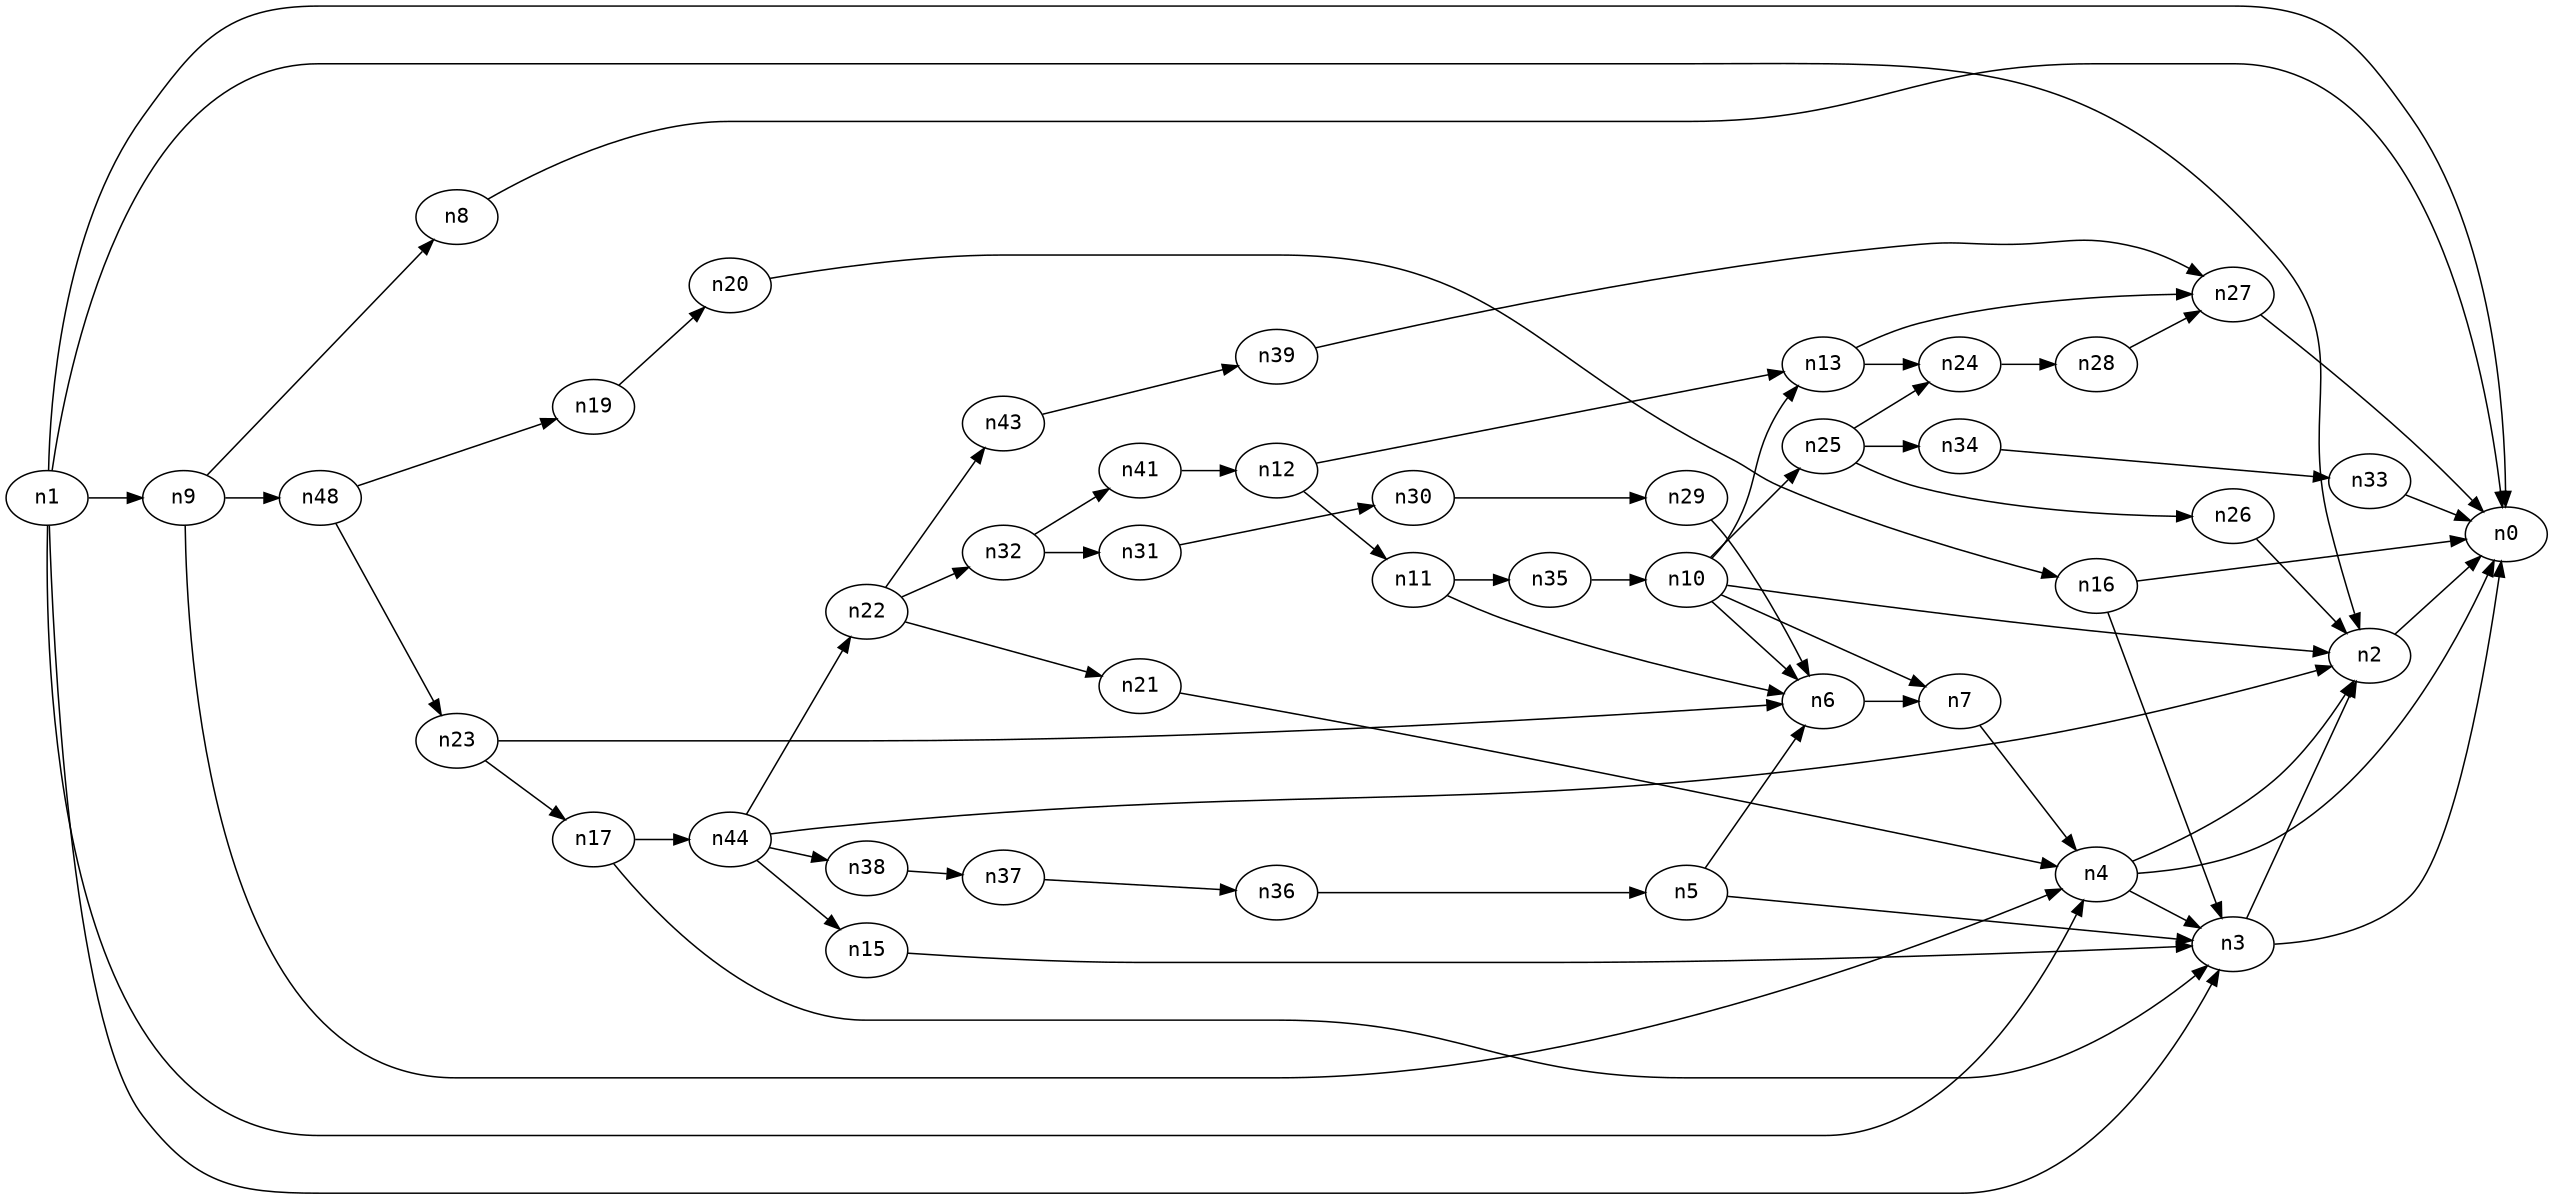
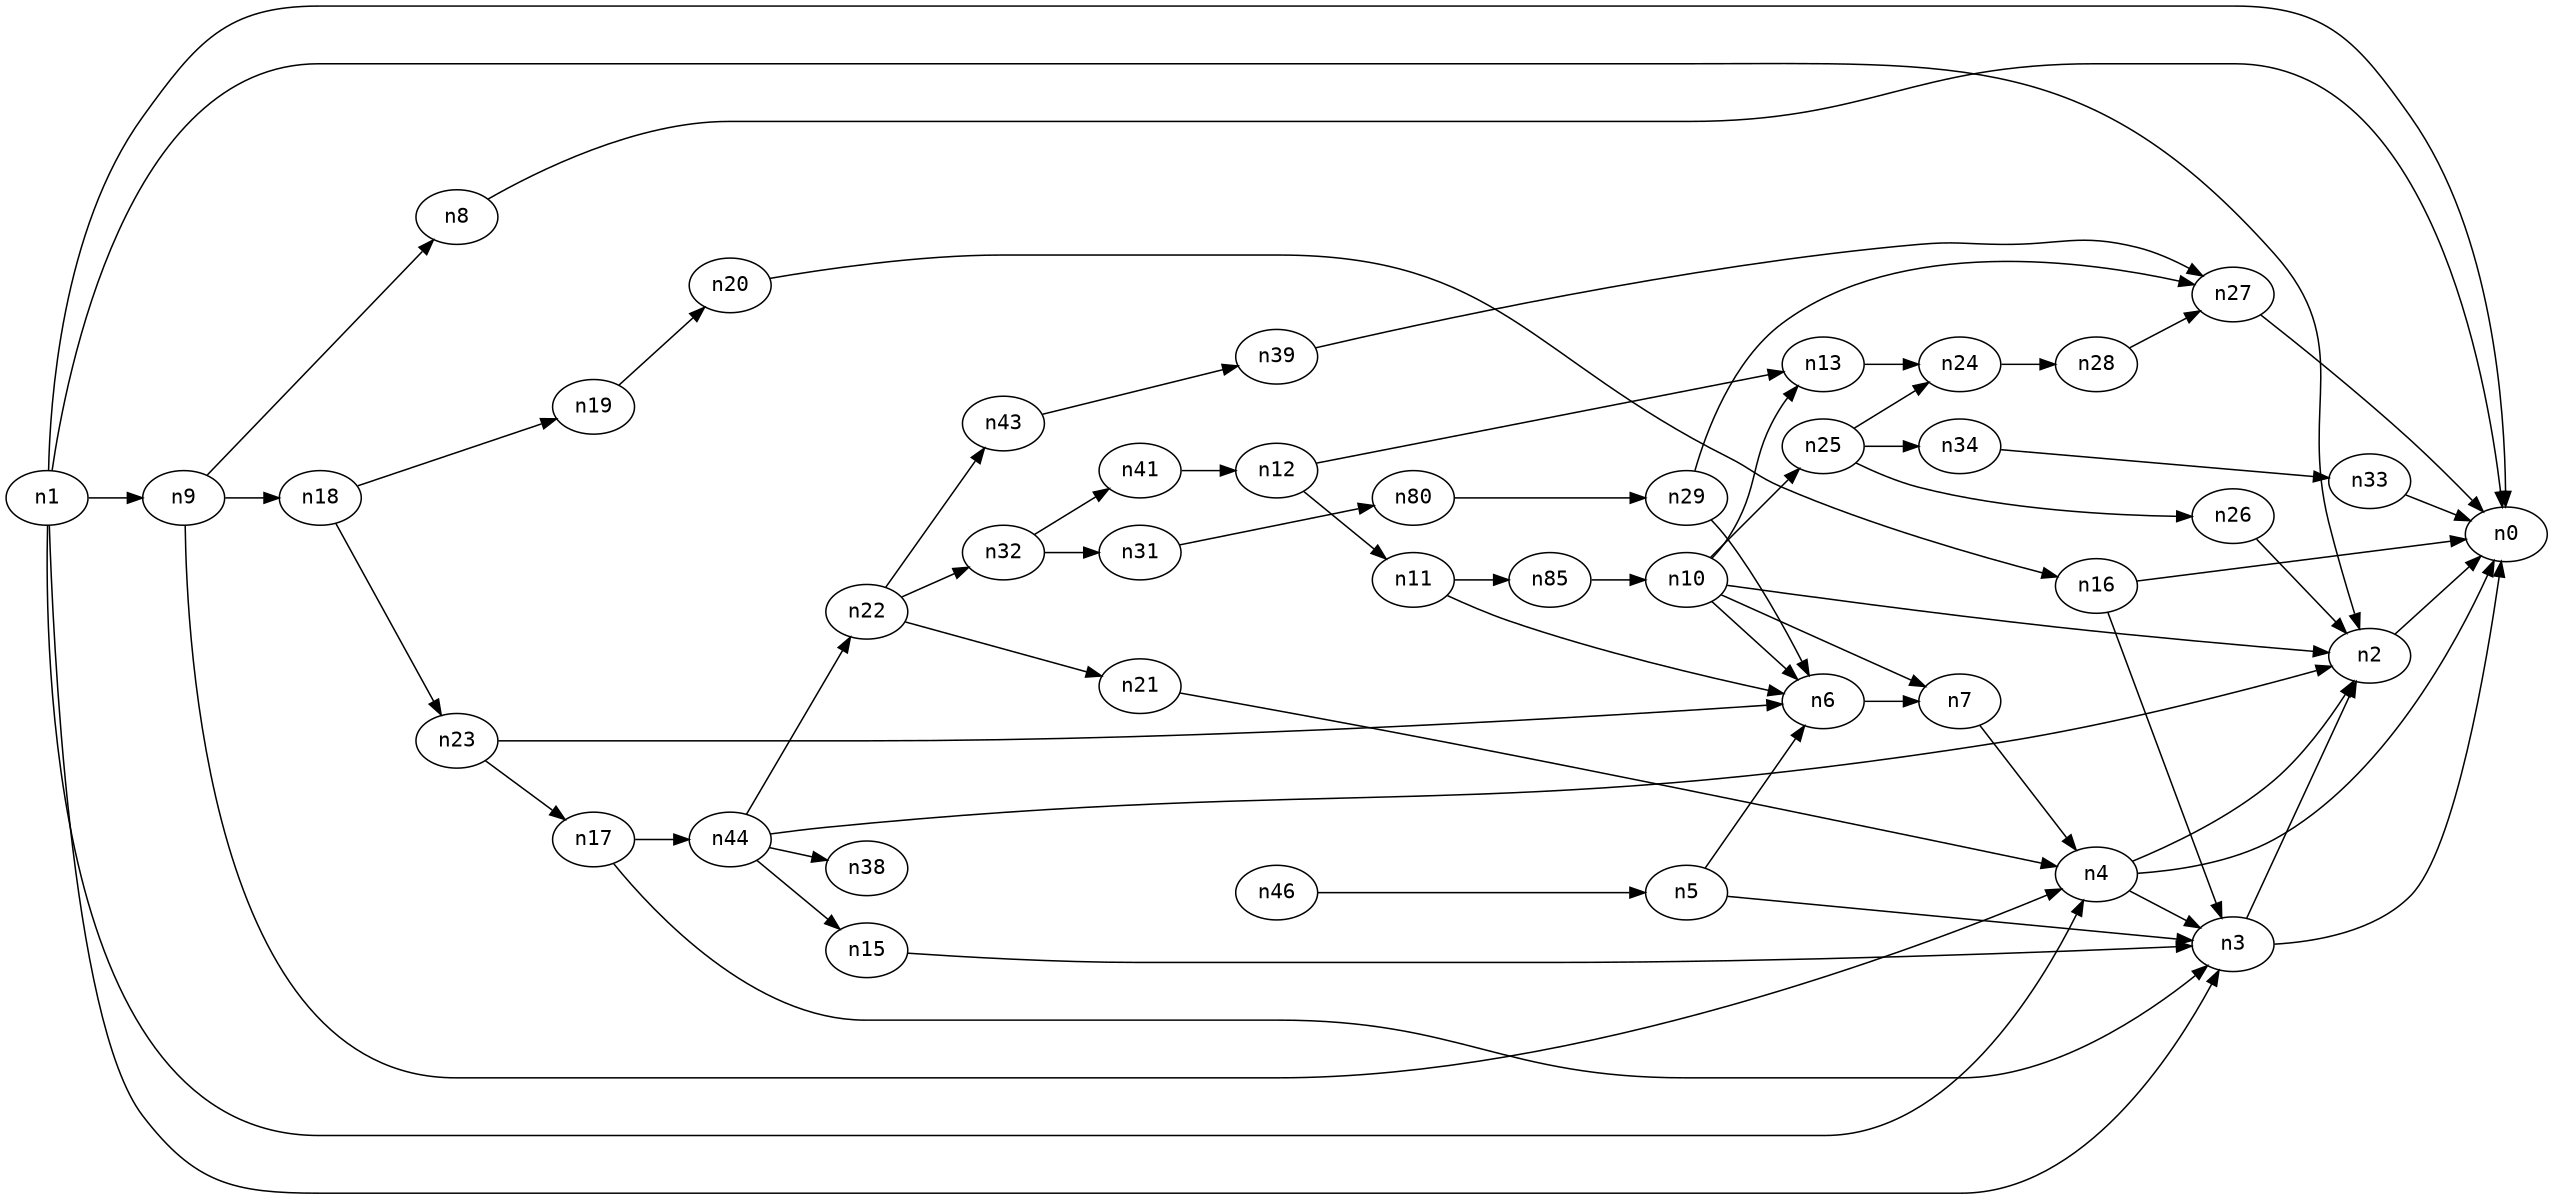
(2013, 306) -> (1889, 275)
(320, 498) -> (320, 498)
(1413, 498) -> (1413, 498)
(1550, 580) -> (1550, 580)
(1003, 877) -> none
(1277, 893) -> (1277, 893)
